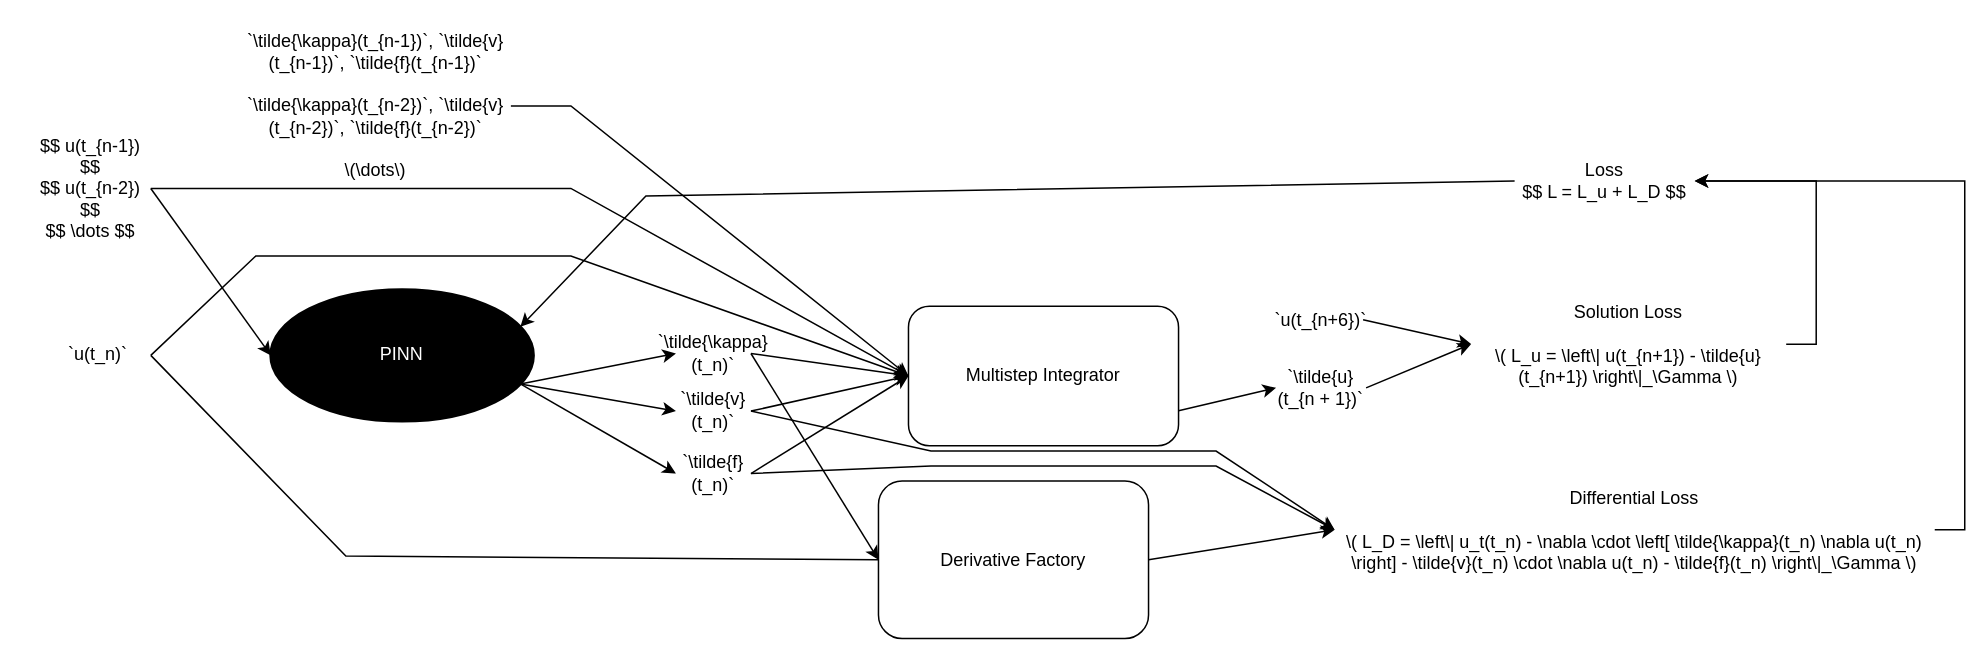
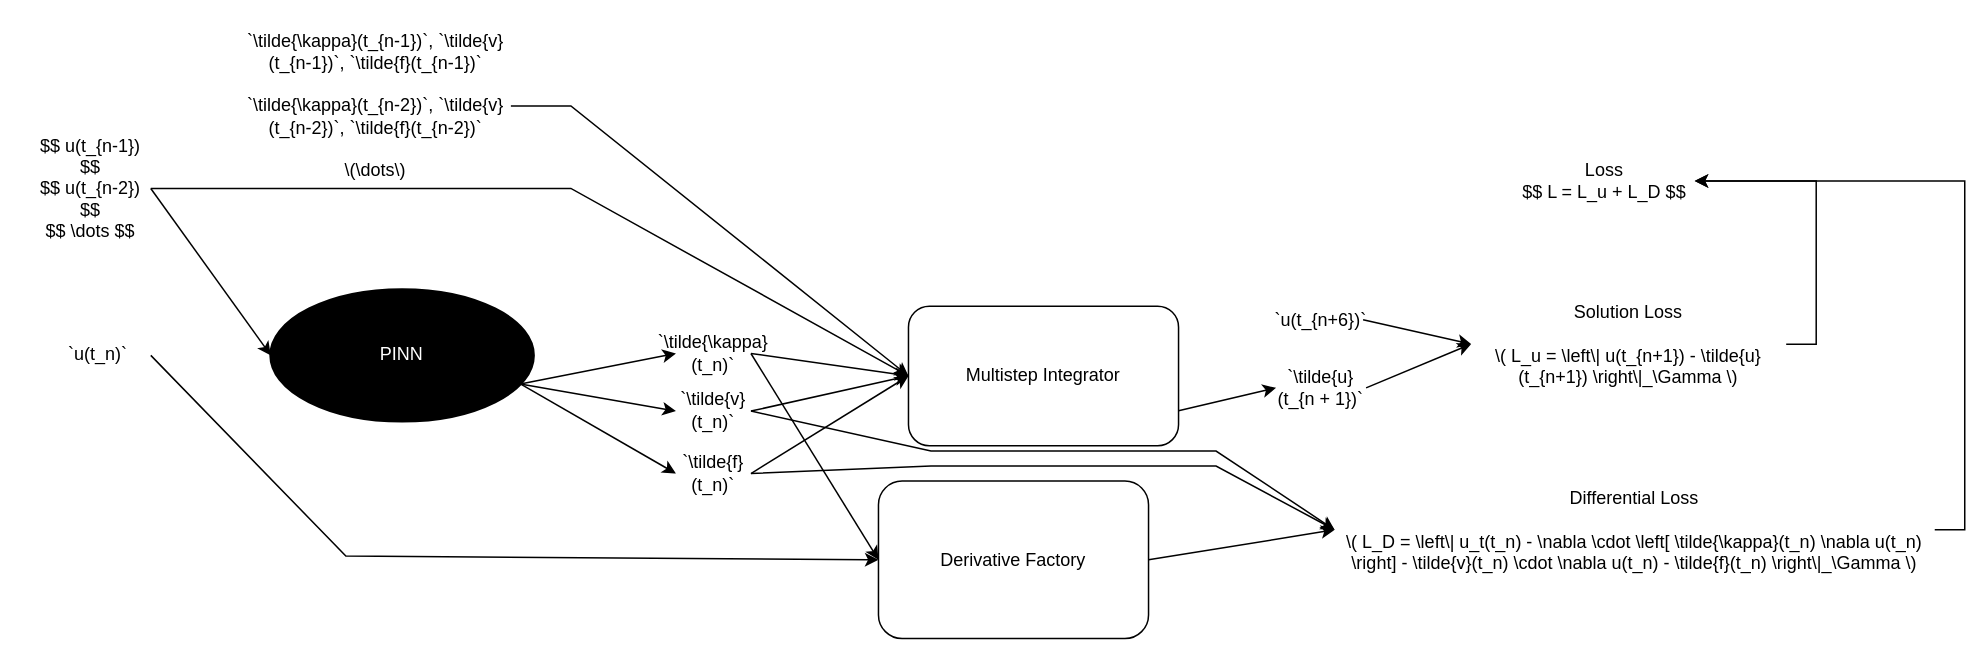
(1100, 188) -> none
(515, 256) -> none
(871, 559) -> (867, 559)
